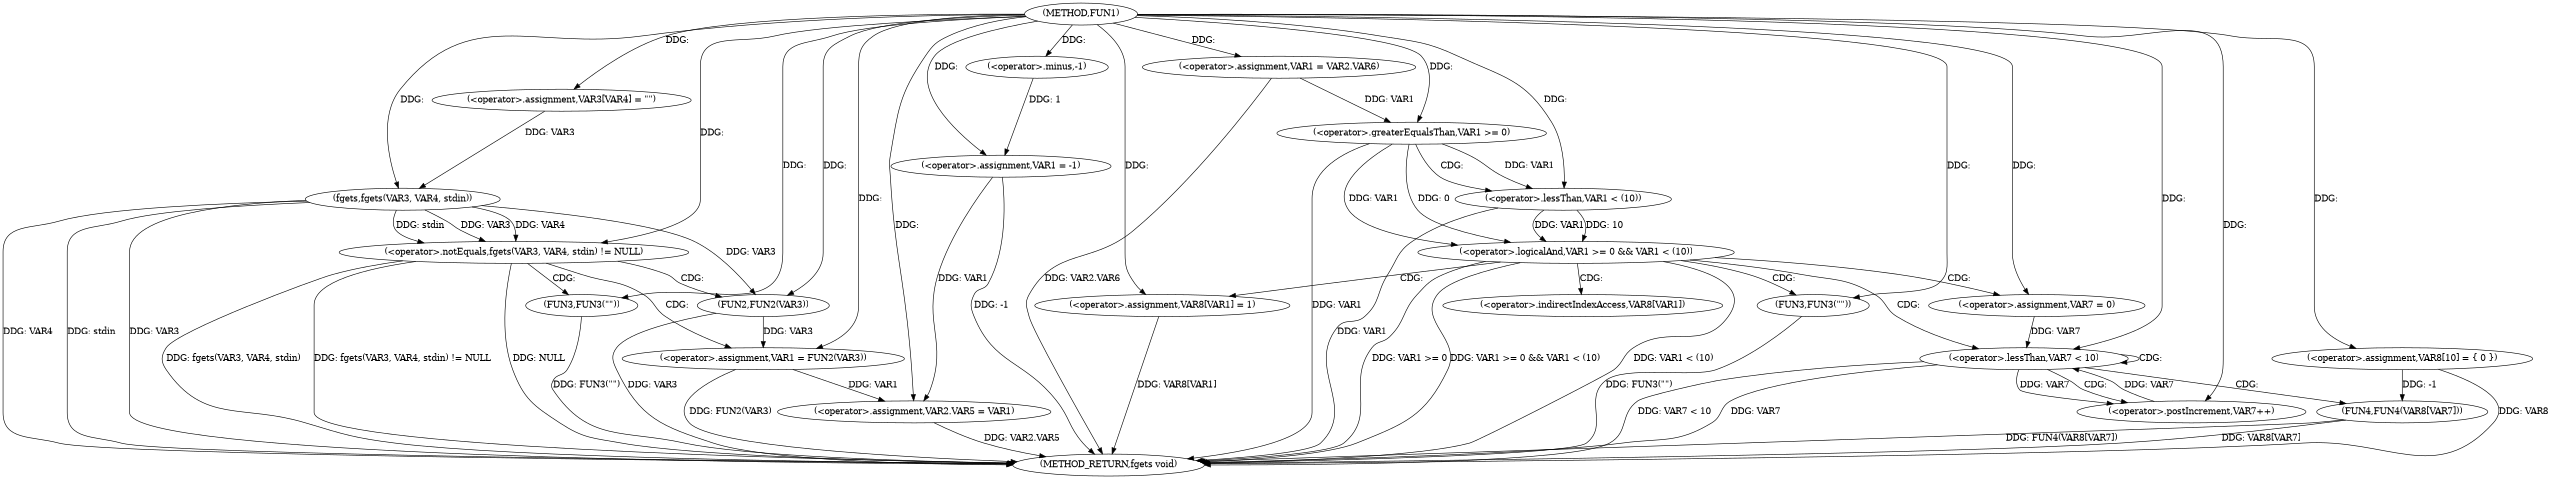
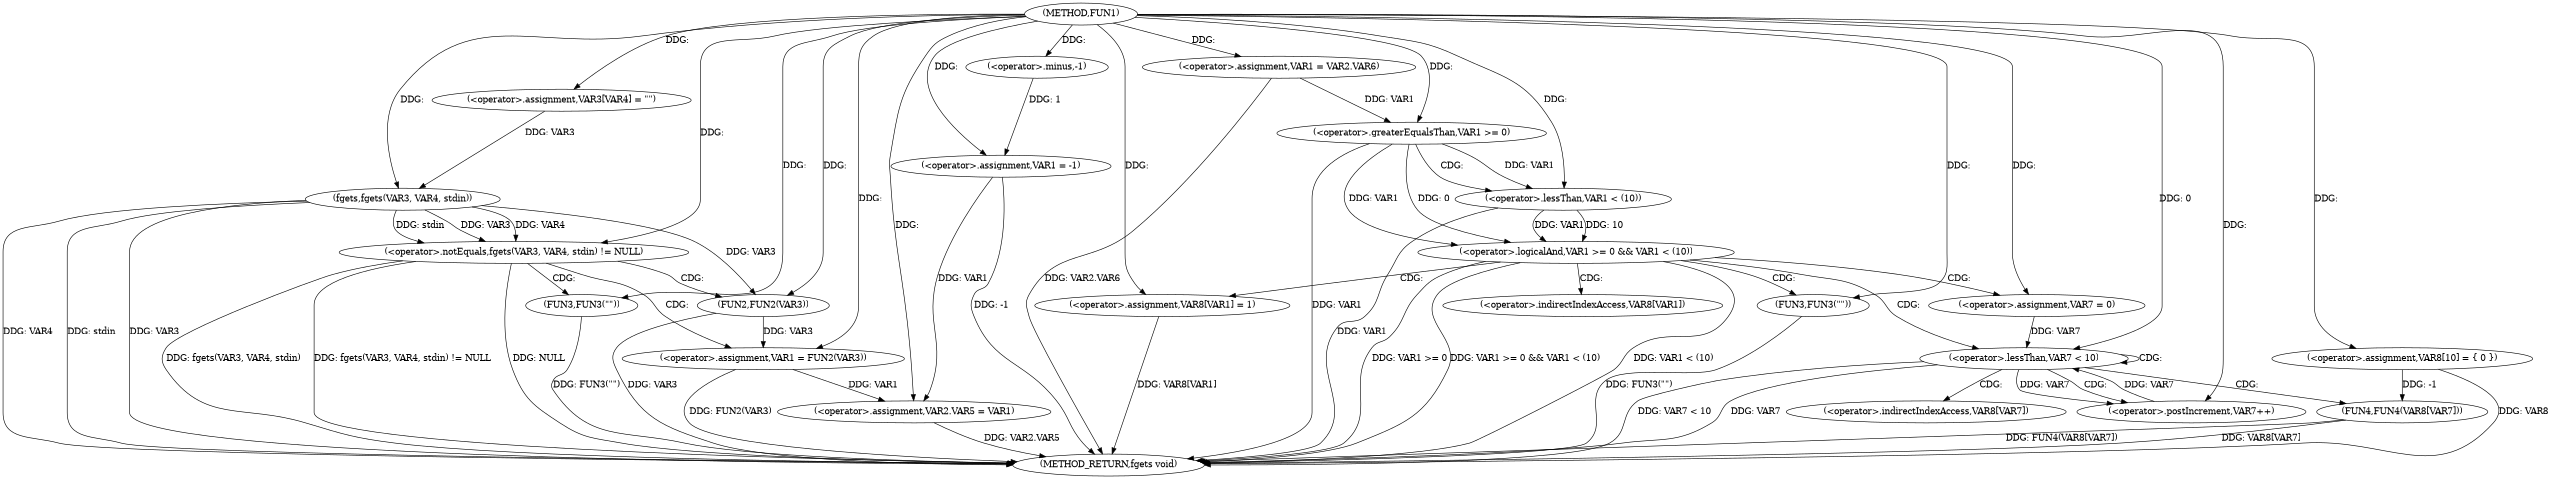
(2175, 199) -> (2175, 199)
none -> (1926, 412)
